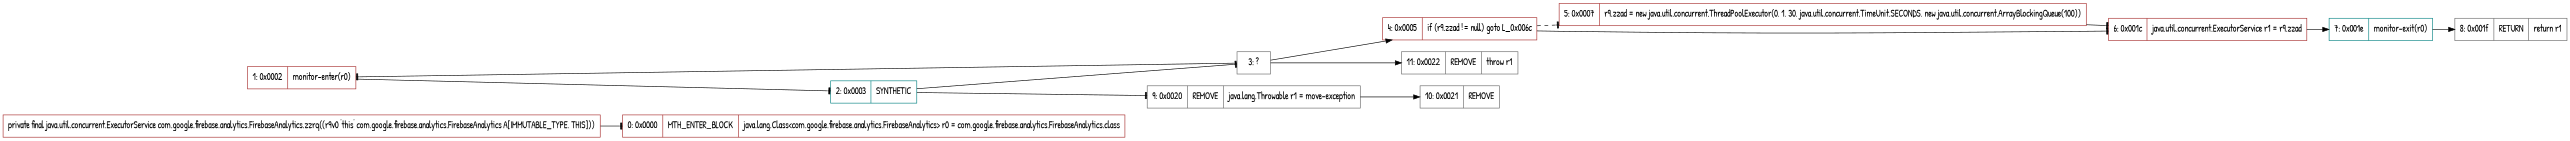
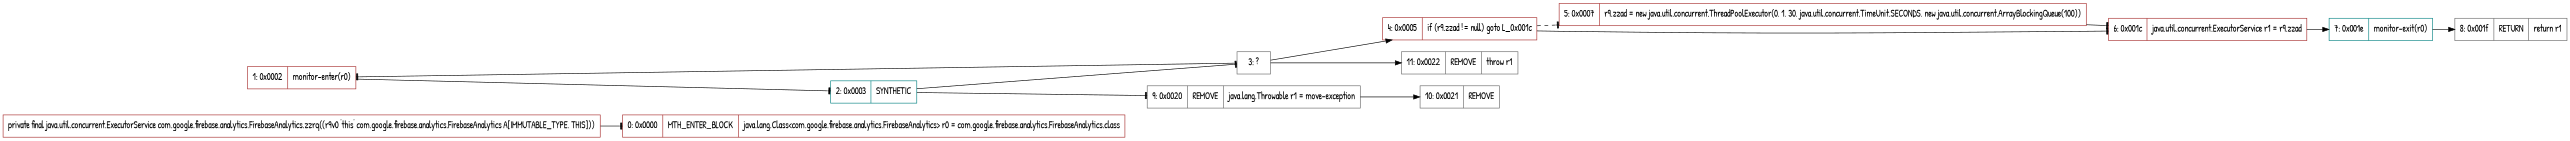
(1480, 28) -> (1480, 28)
